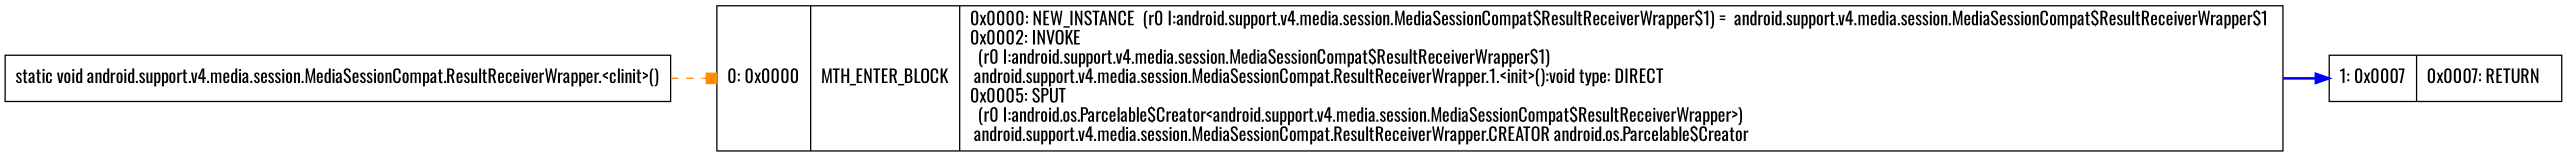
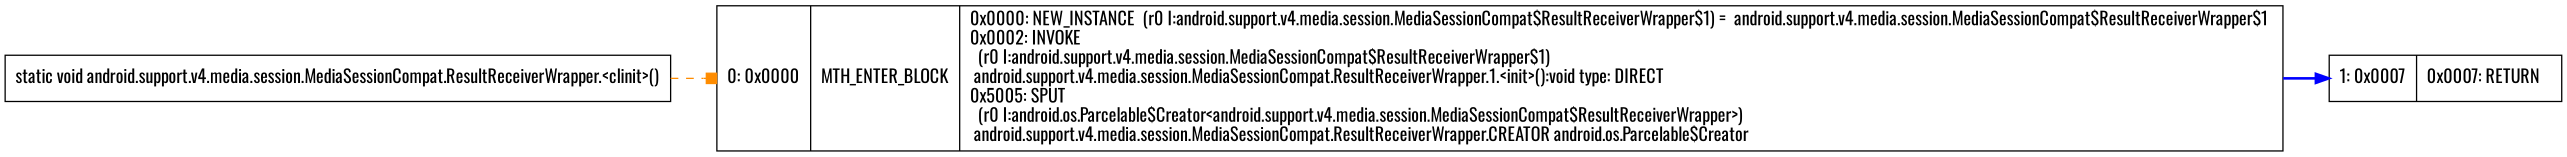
(1023, 97) -> (1022, 97)
